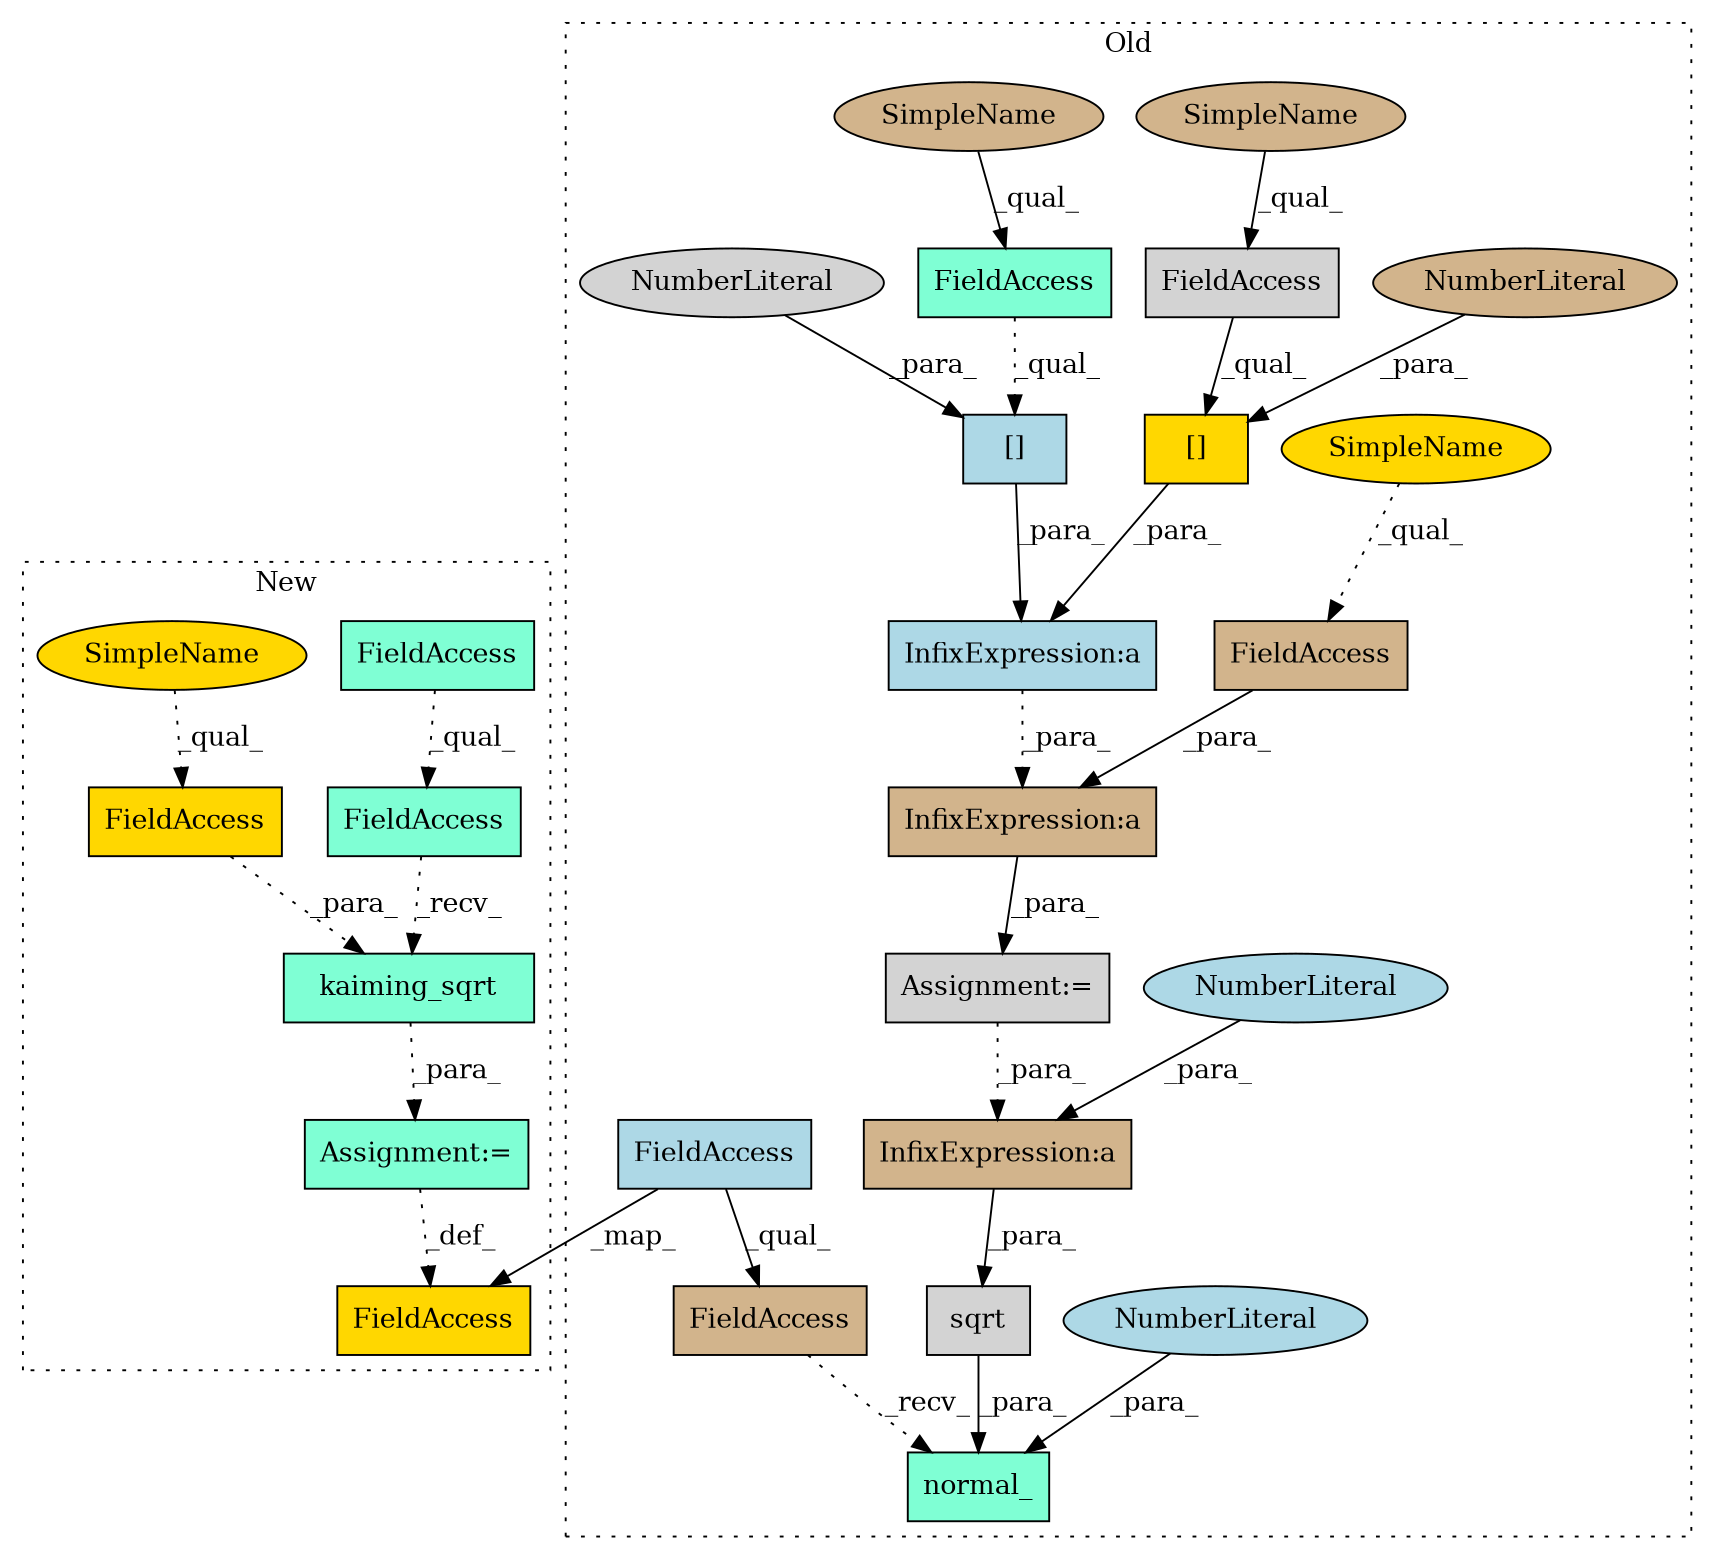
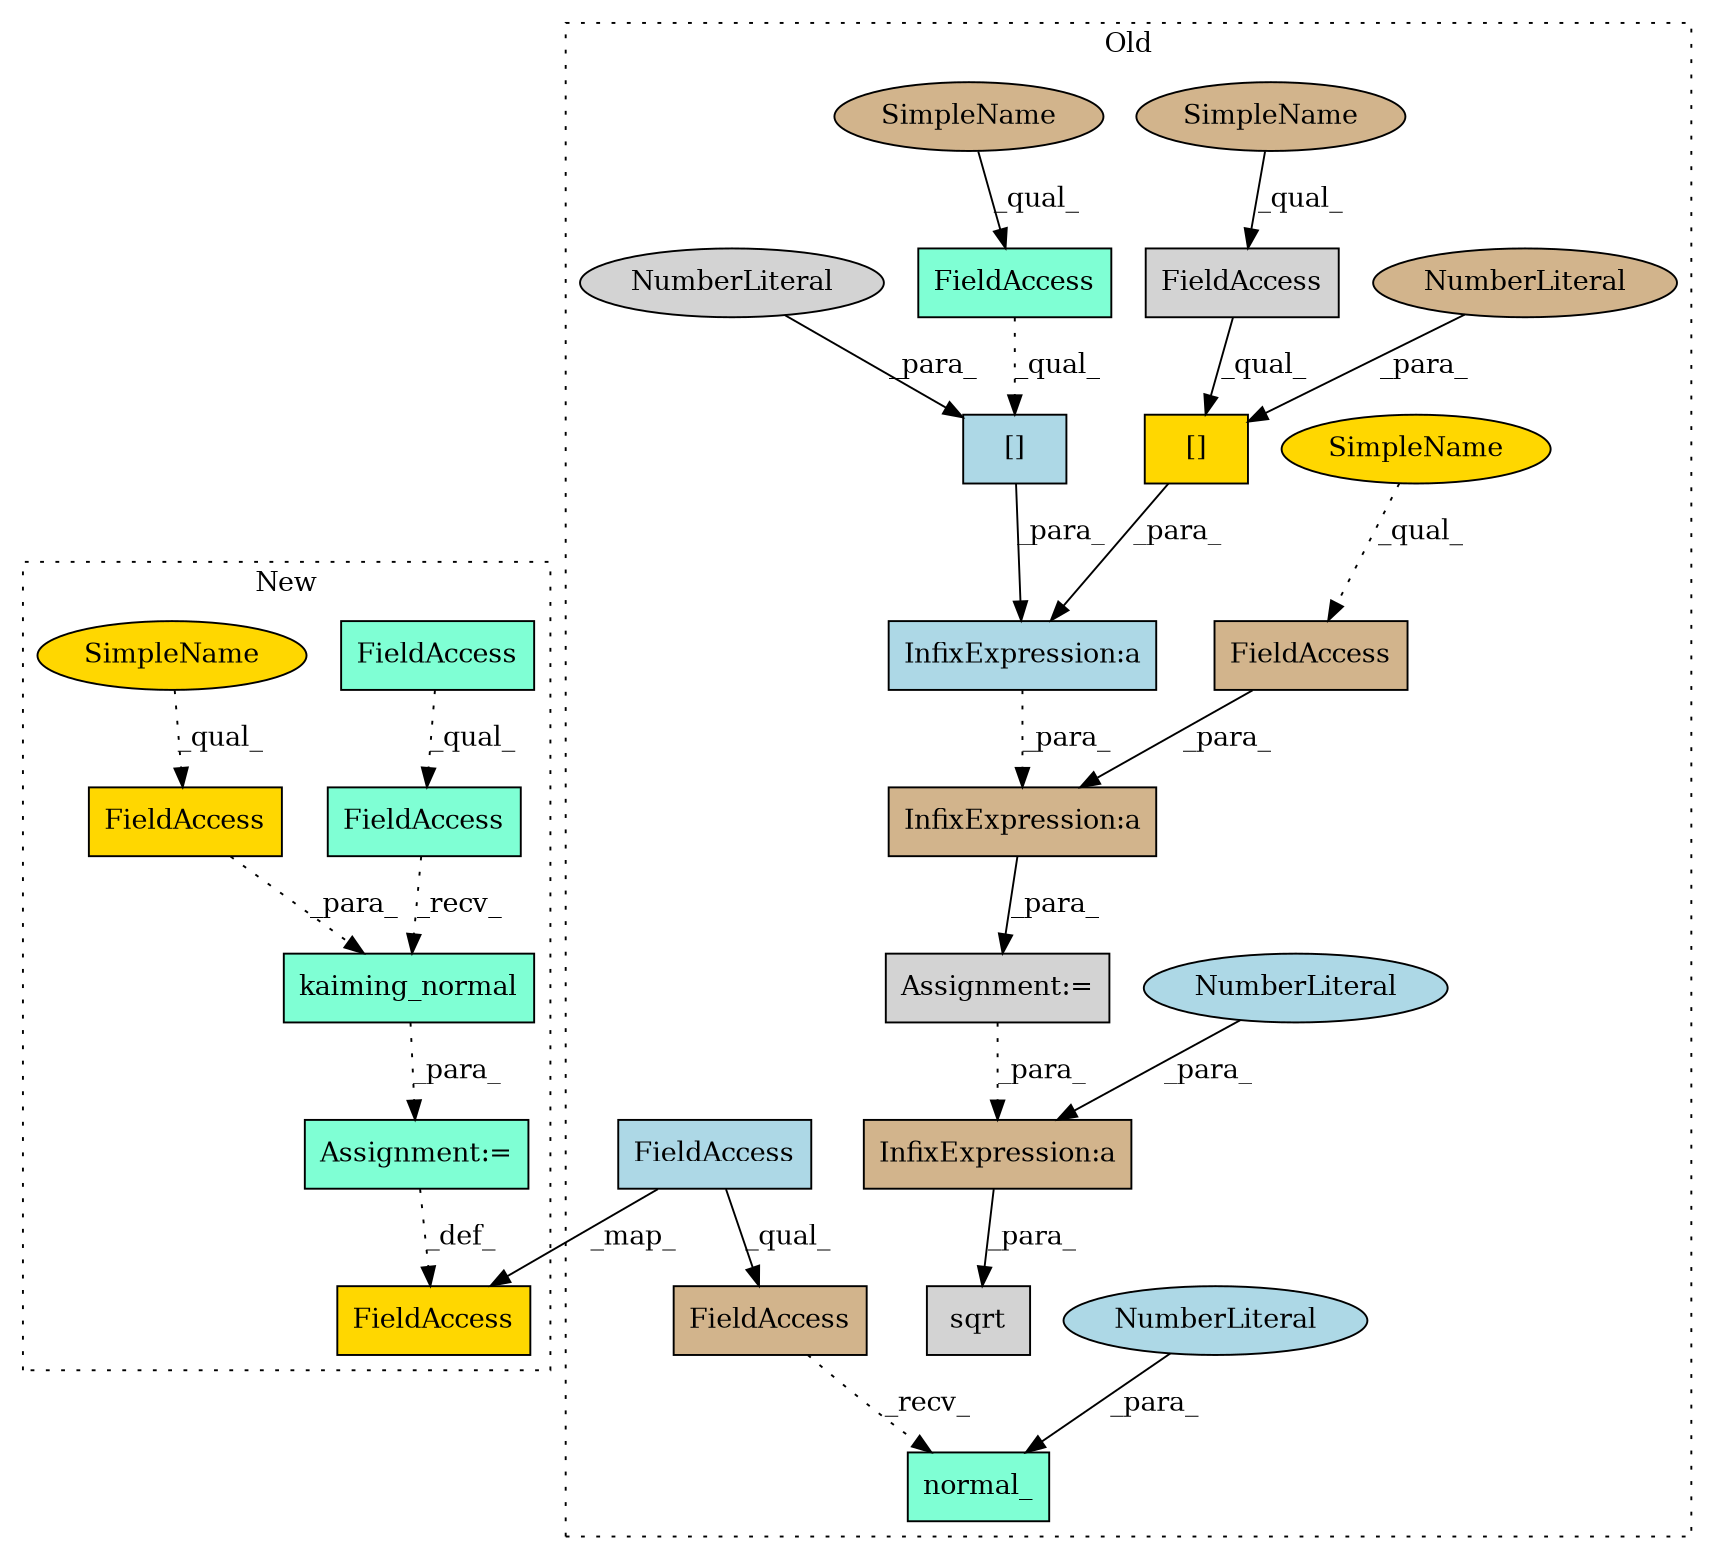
(409, 988) -> (409, 988)
(978, 1394) -> none
